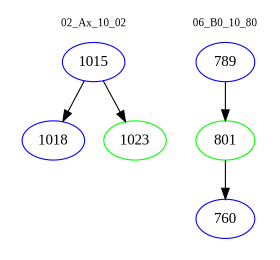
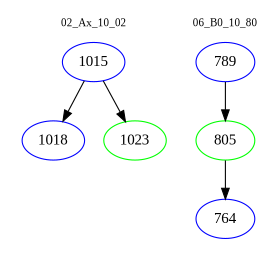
(225, 140) -> (225, 140)
(225, 219) -> (225, 219)
